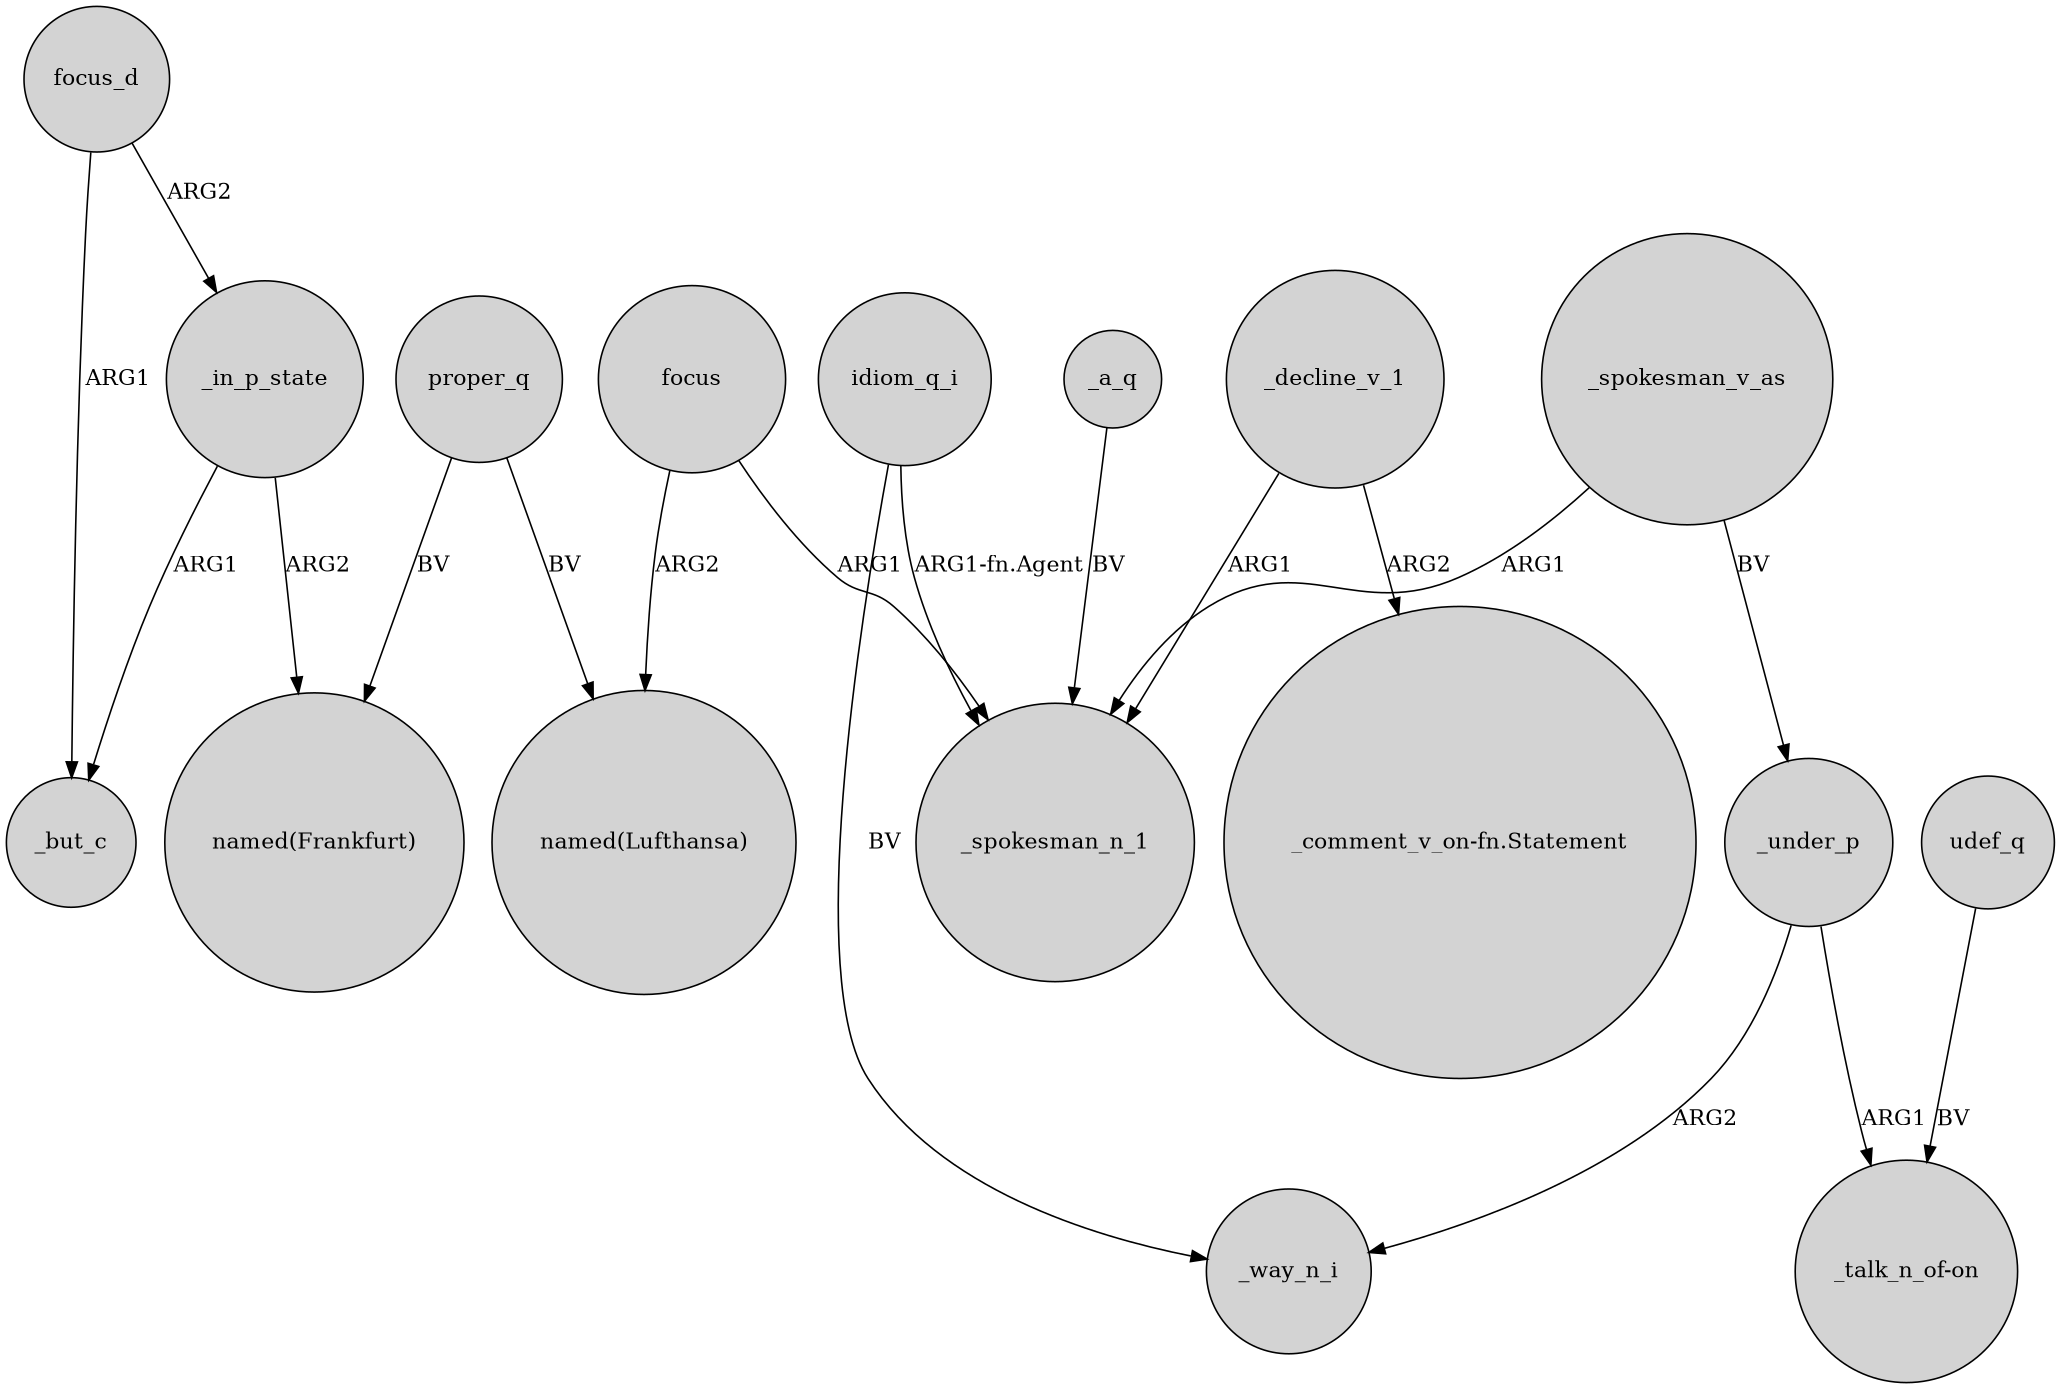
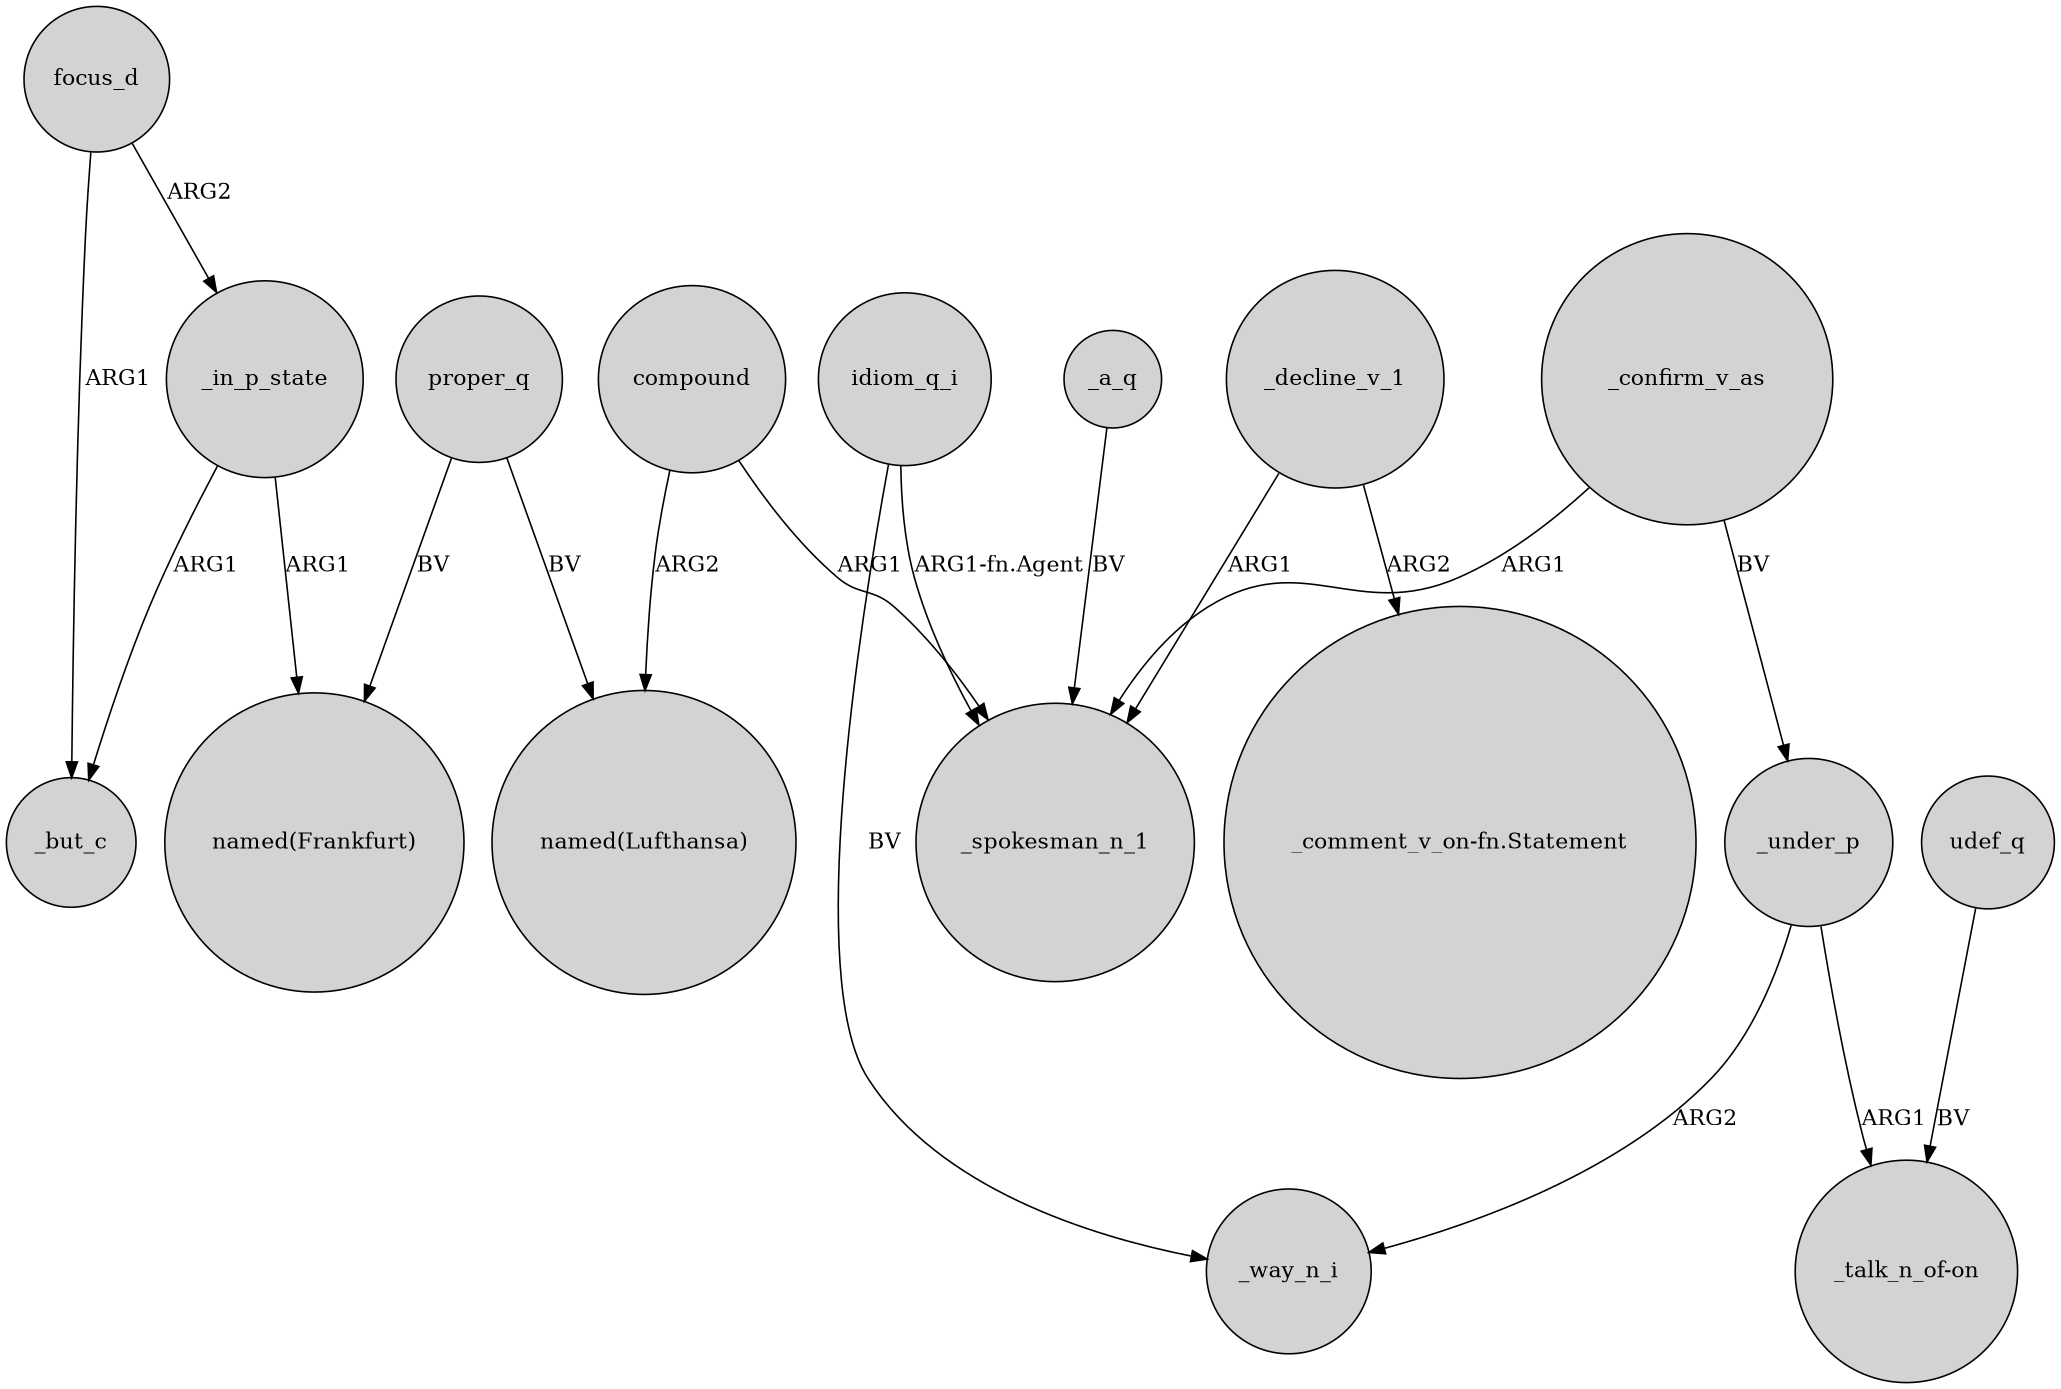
(692, 379) -> (692, 379)
(1687, 379) -> (1687, 379)
(318, 566) -> (318, 566)
